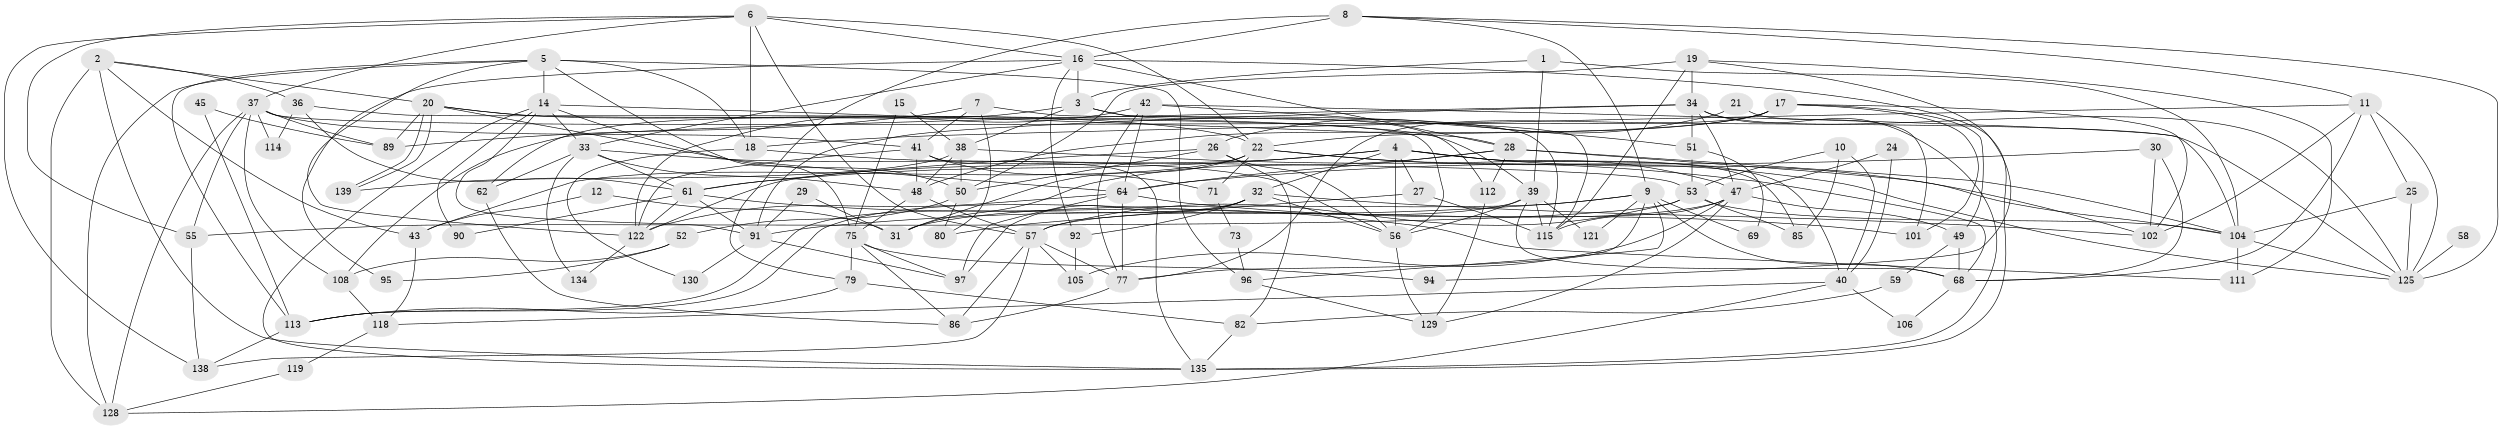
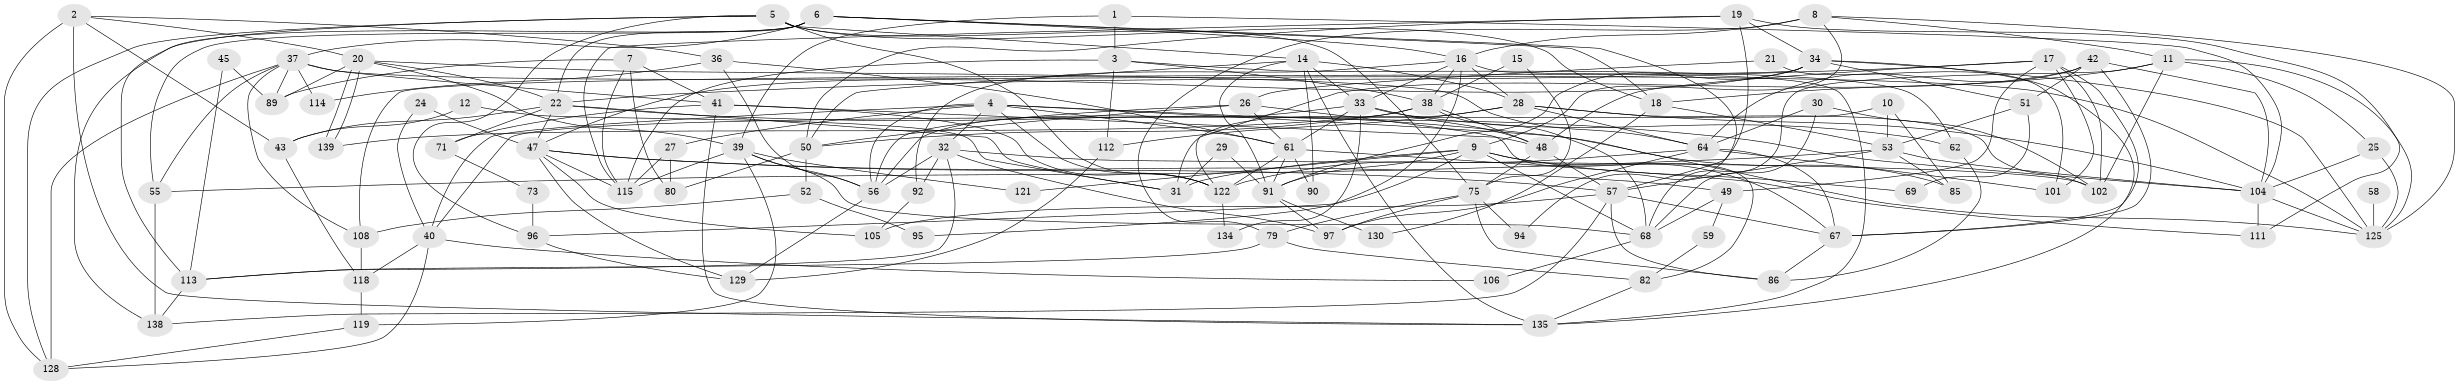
(1078, 84) -> (1444, 82)
(814, 236) -> (617, 317)
(1122, 281) -> (1835, 237)
